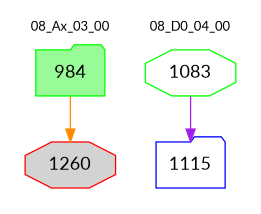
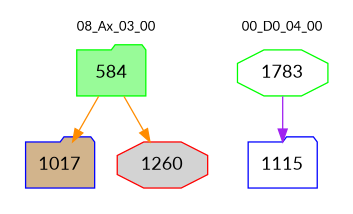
(191, 28) -> (283, 28)
(70, 73) -> (111, 73)
(191, 73) -> (283, 73)
none -> (60, 165)
